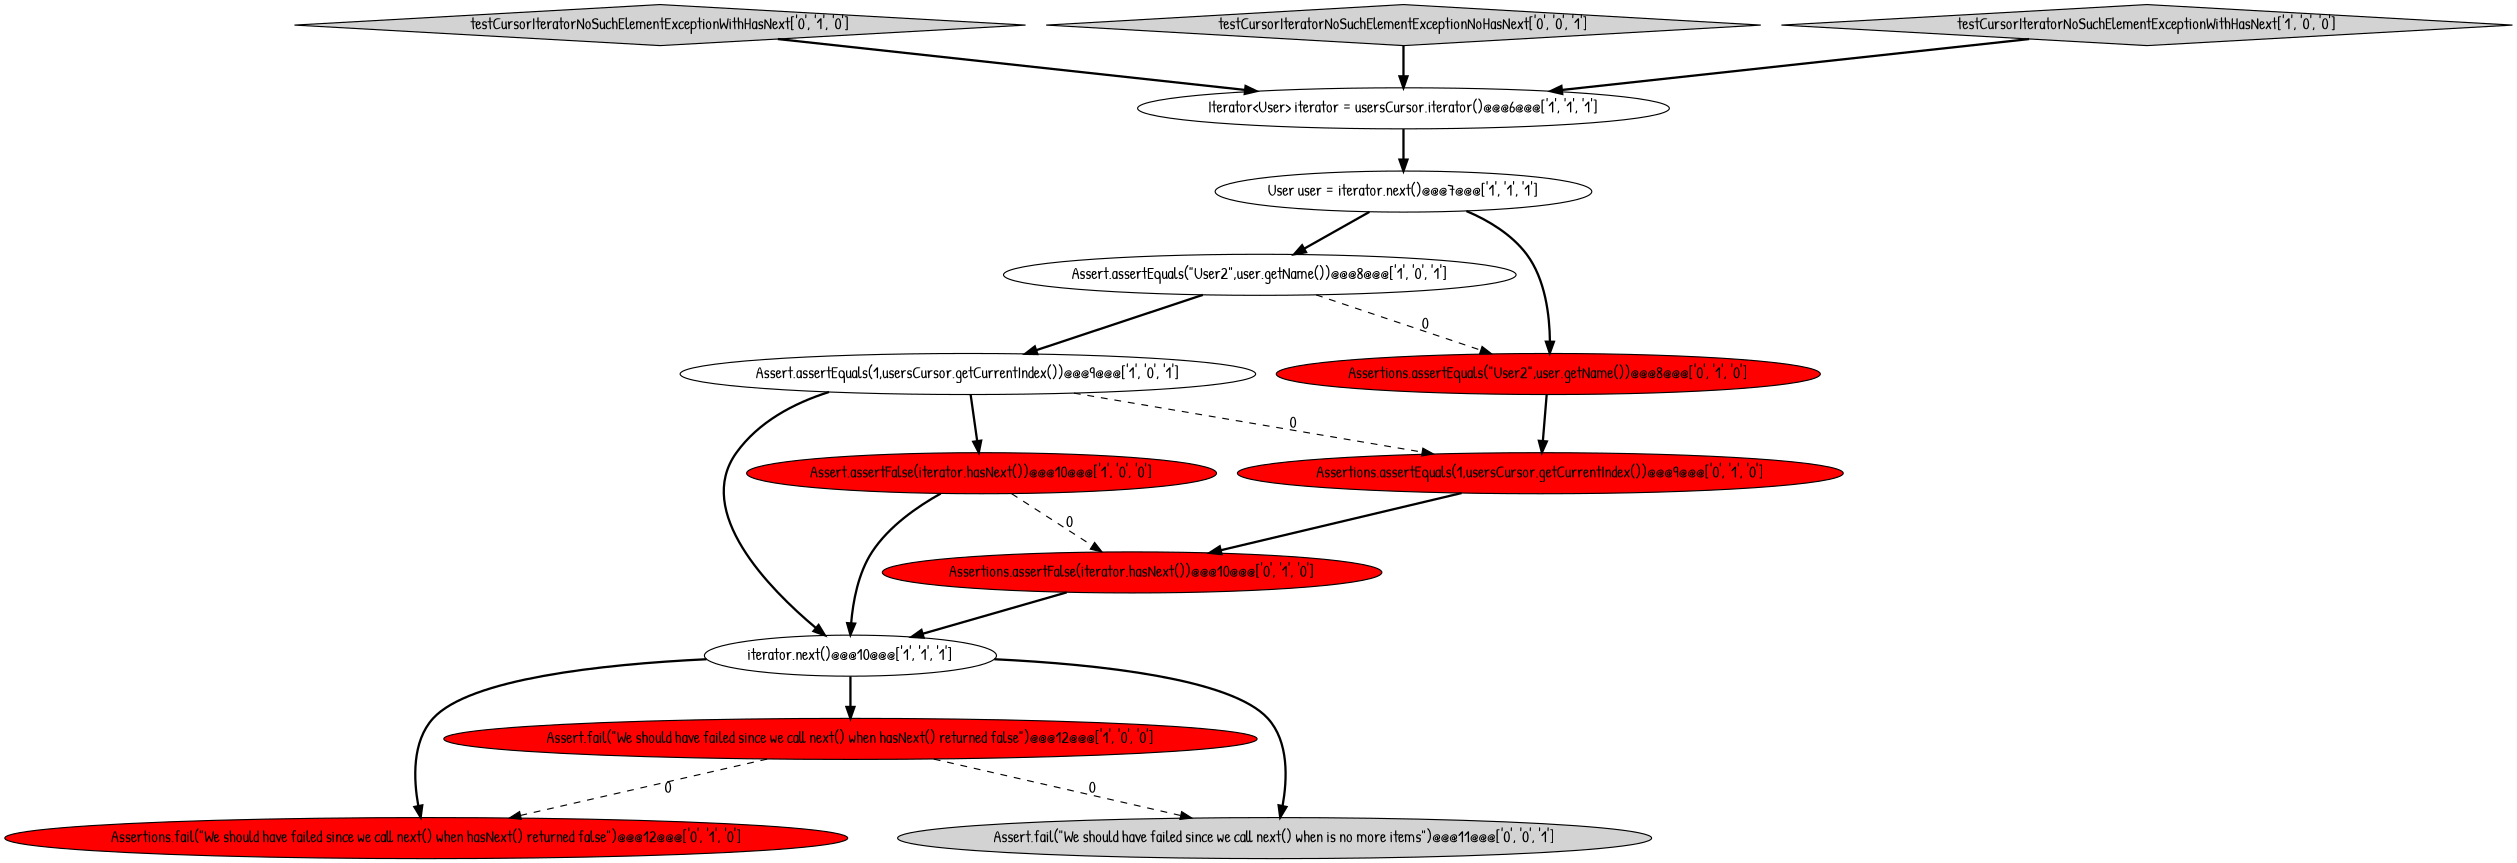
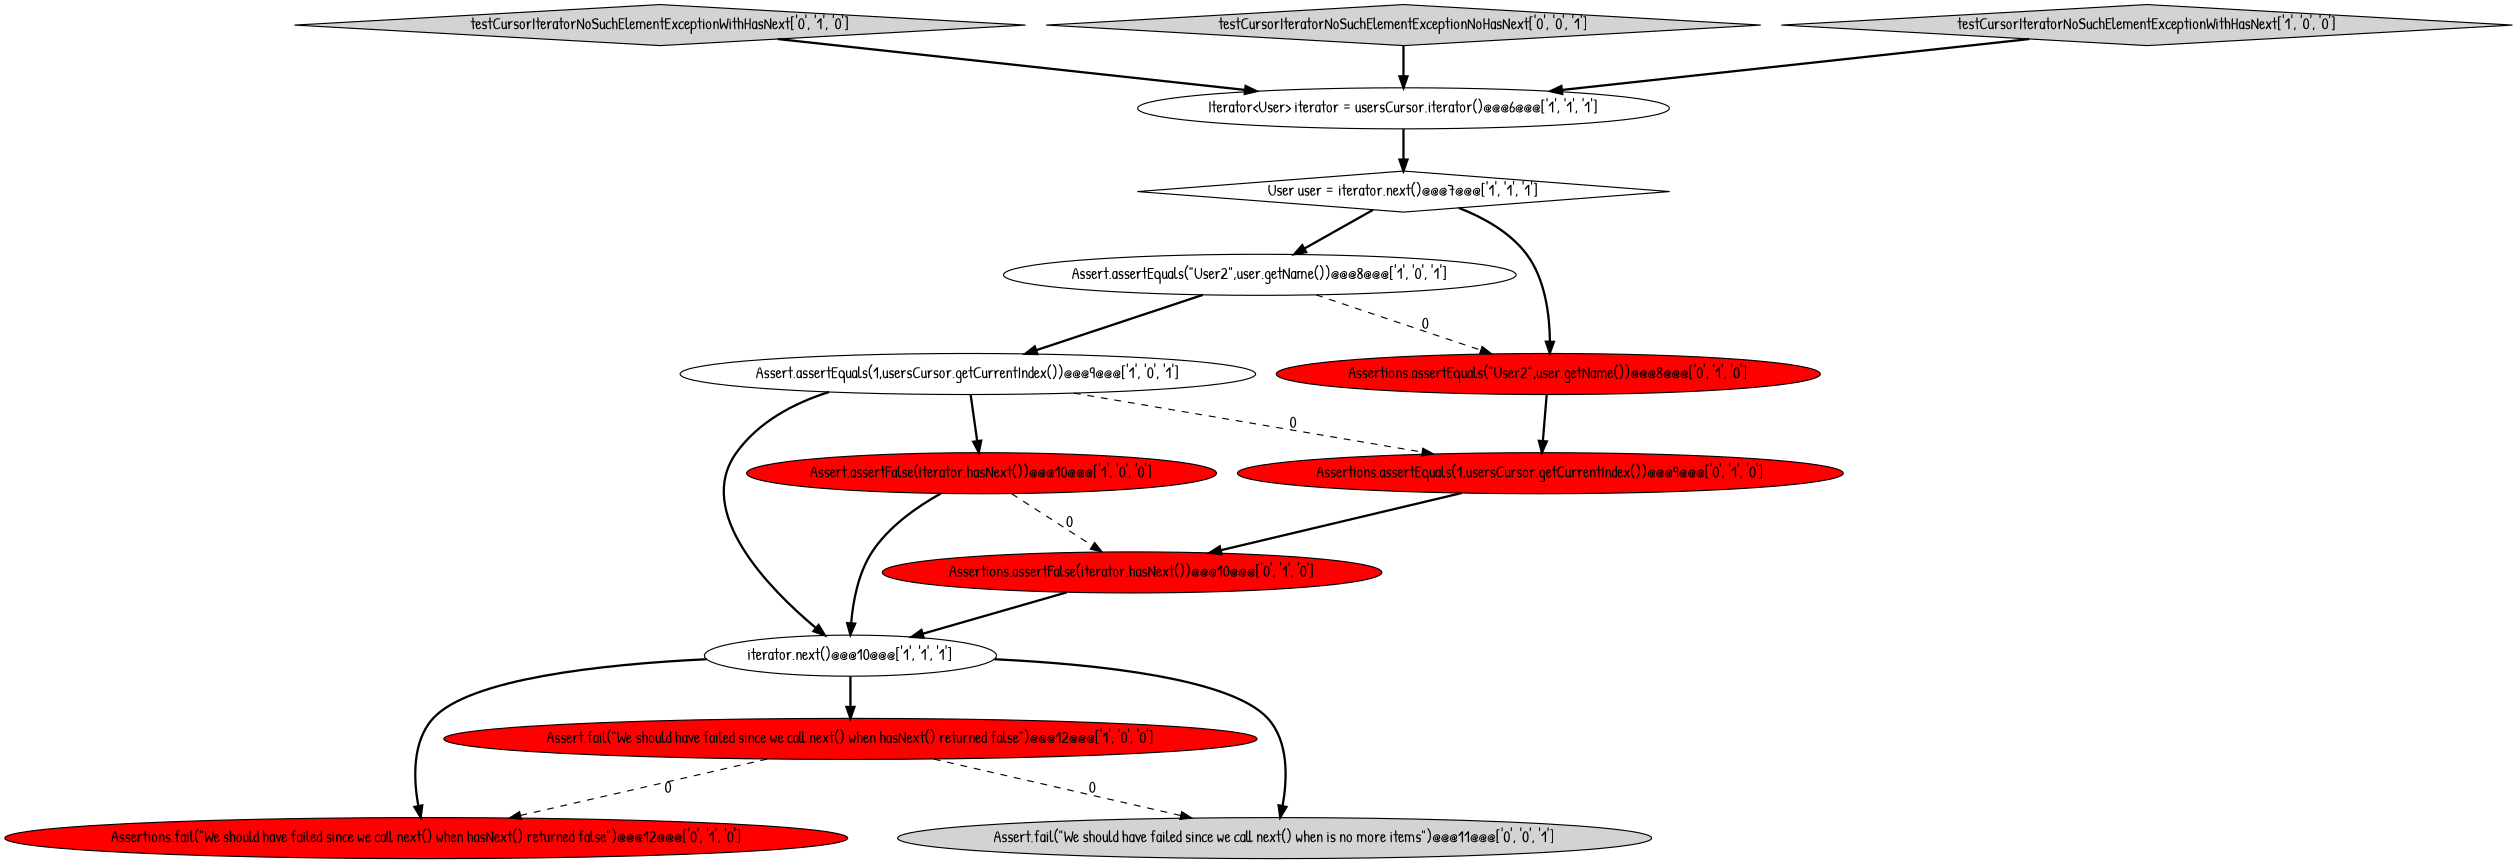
(1403, 192) -> (1403, 192)
